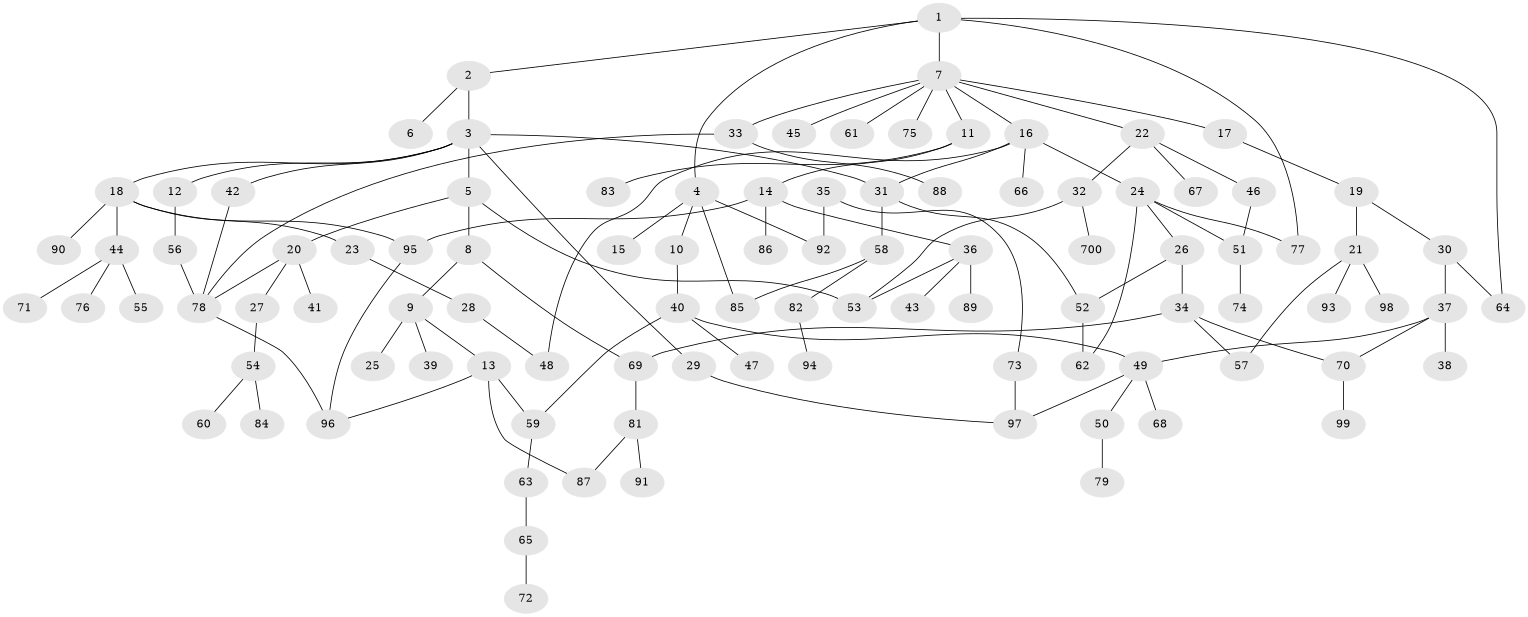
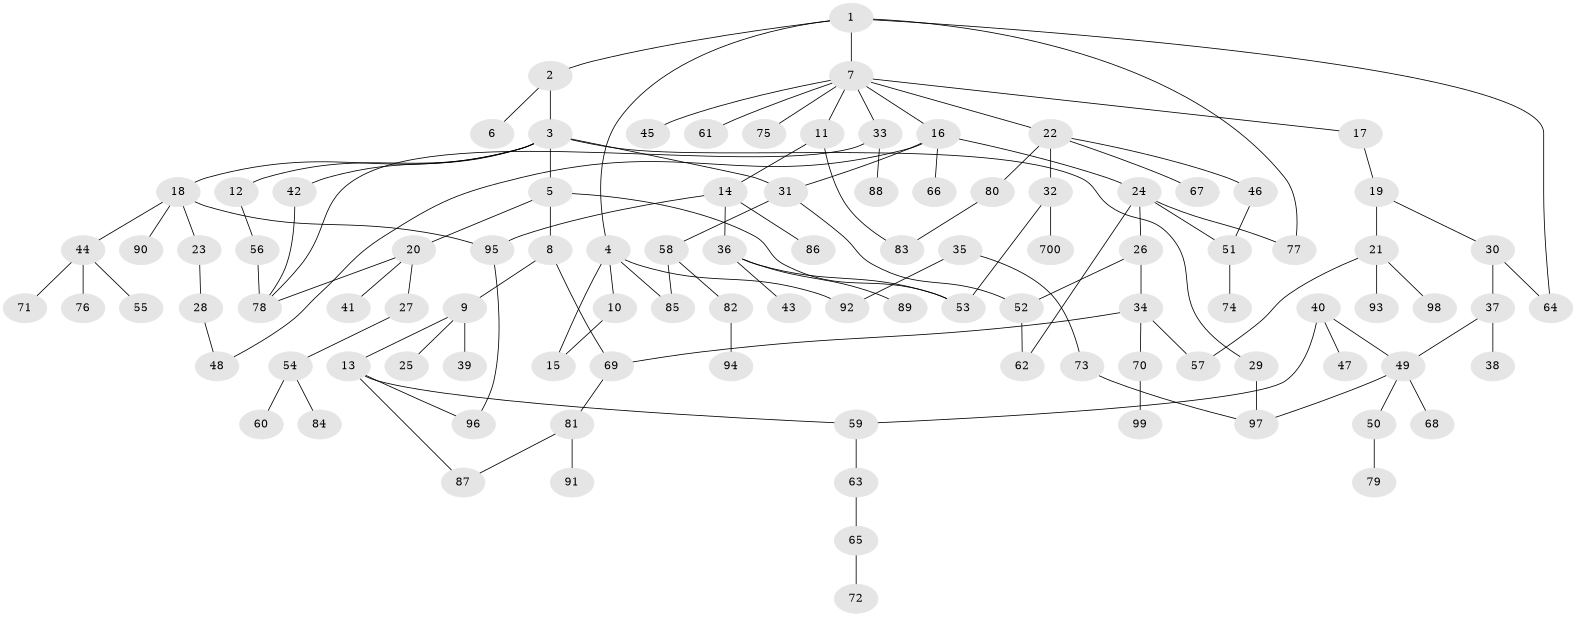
none -> (993, 192)
(677, 276) -> (584, 337)
(1394, 337) -> none
(281, 351) -> none
